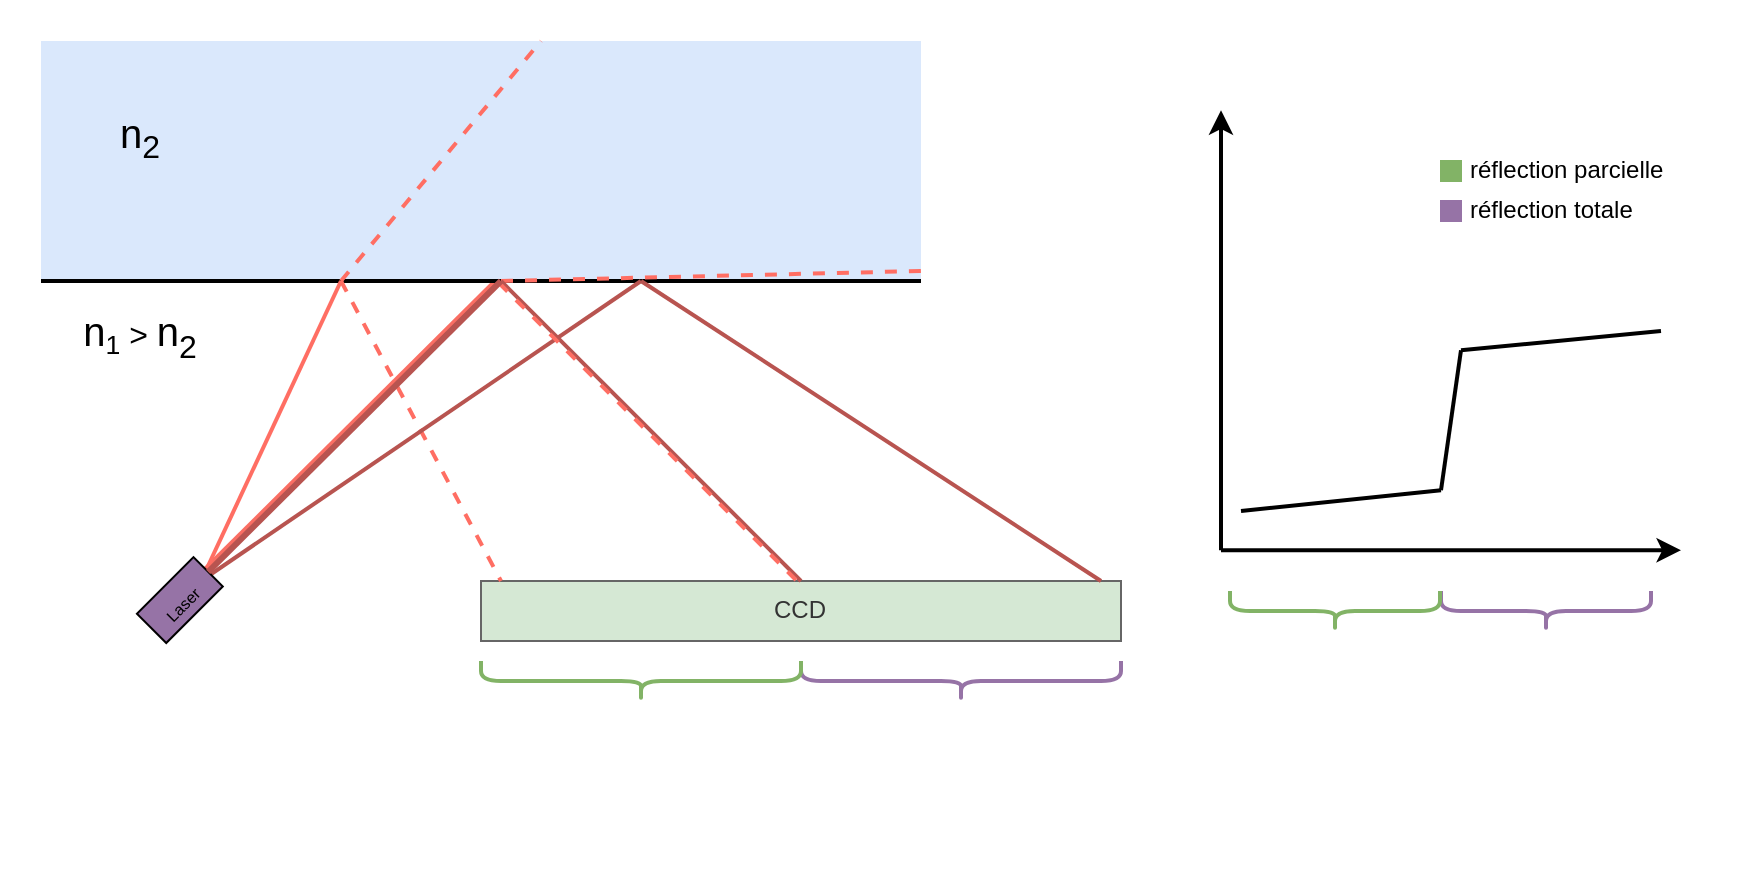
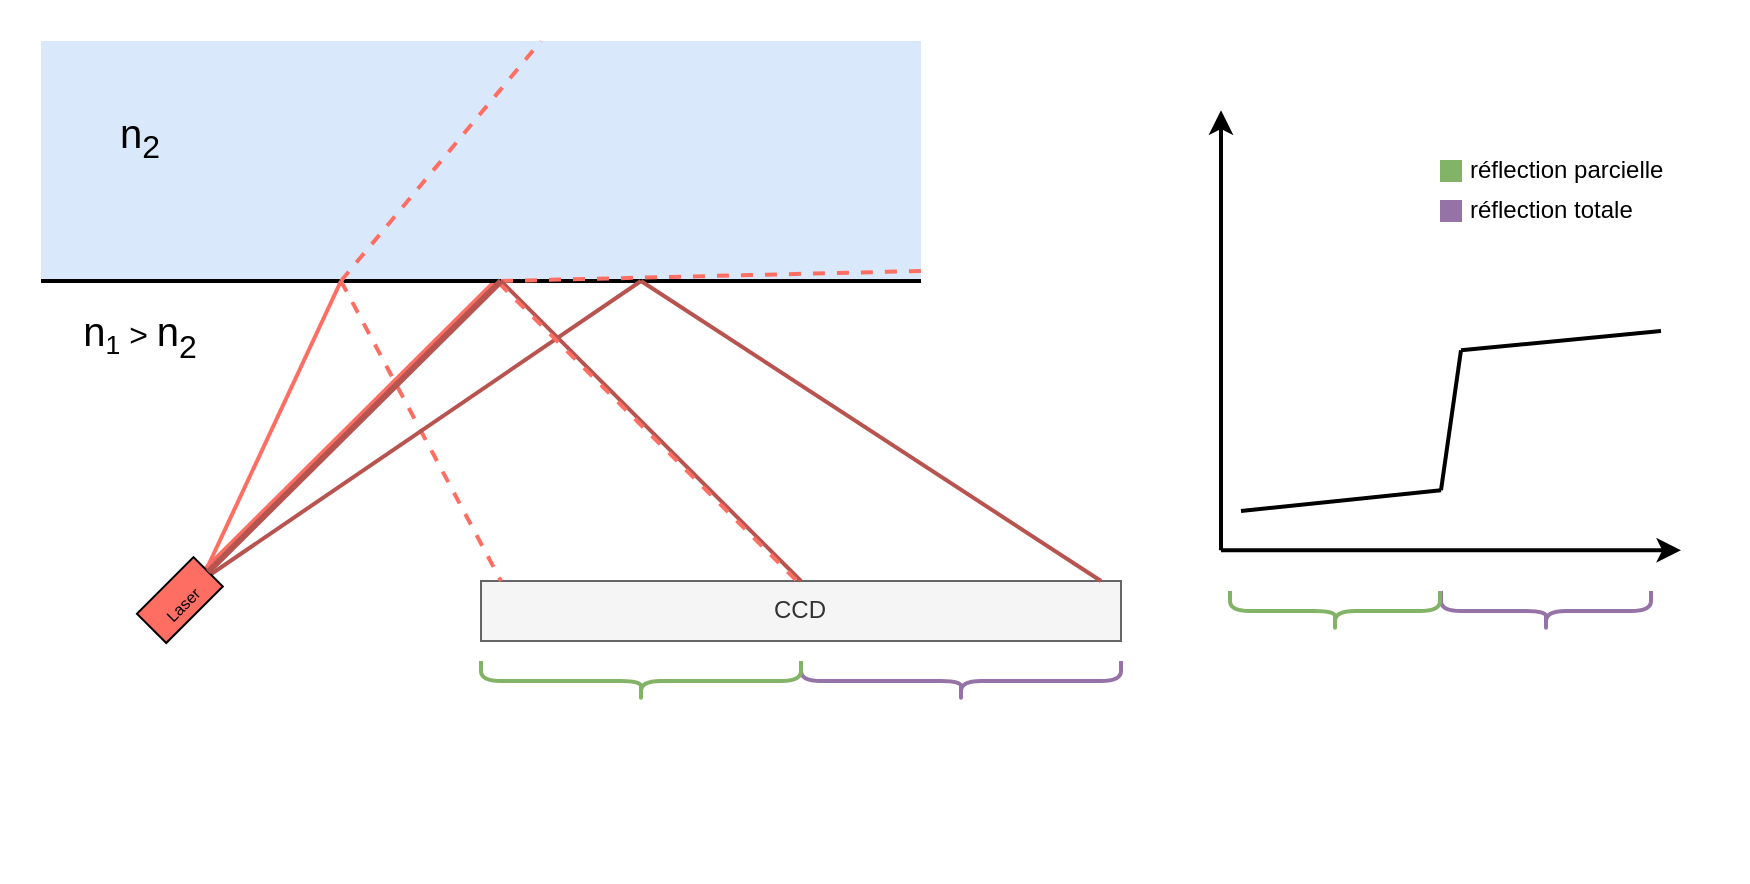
(180, 600) -> (180, 600)
(801, 611) -> (801, 611)
